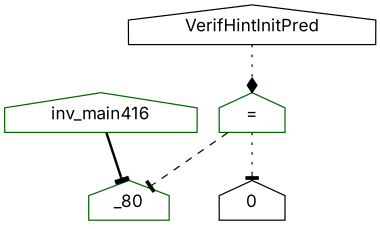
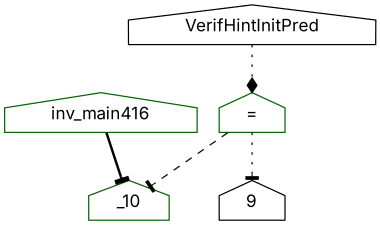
(129, 202) -> (129, 202)
(252, 202) -> (252, 202)
